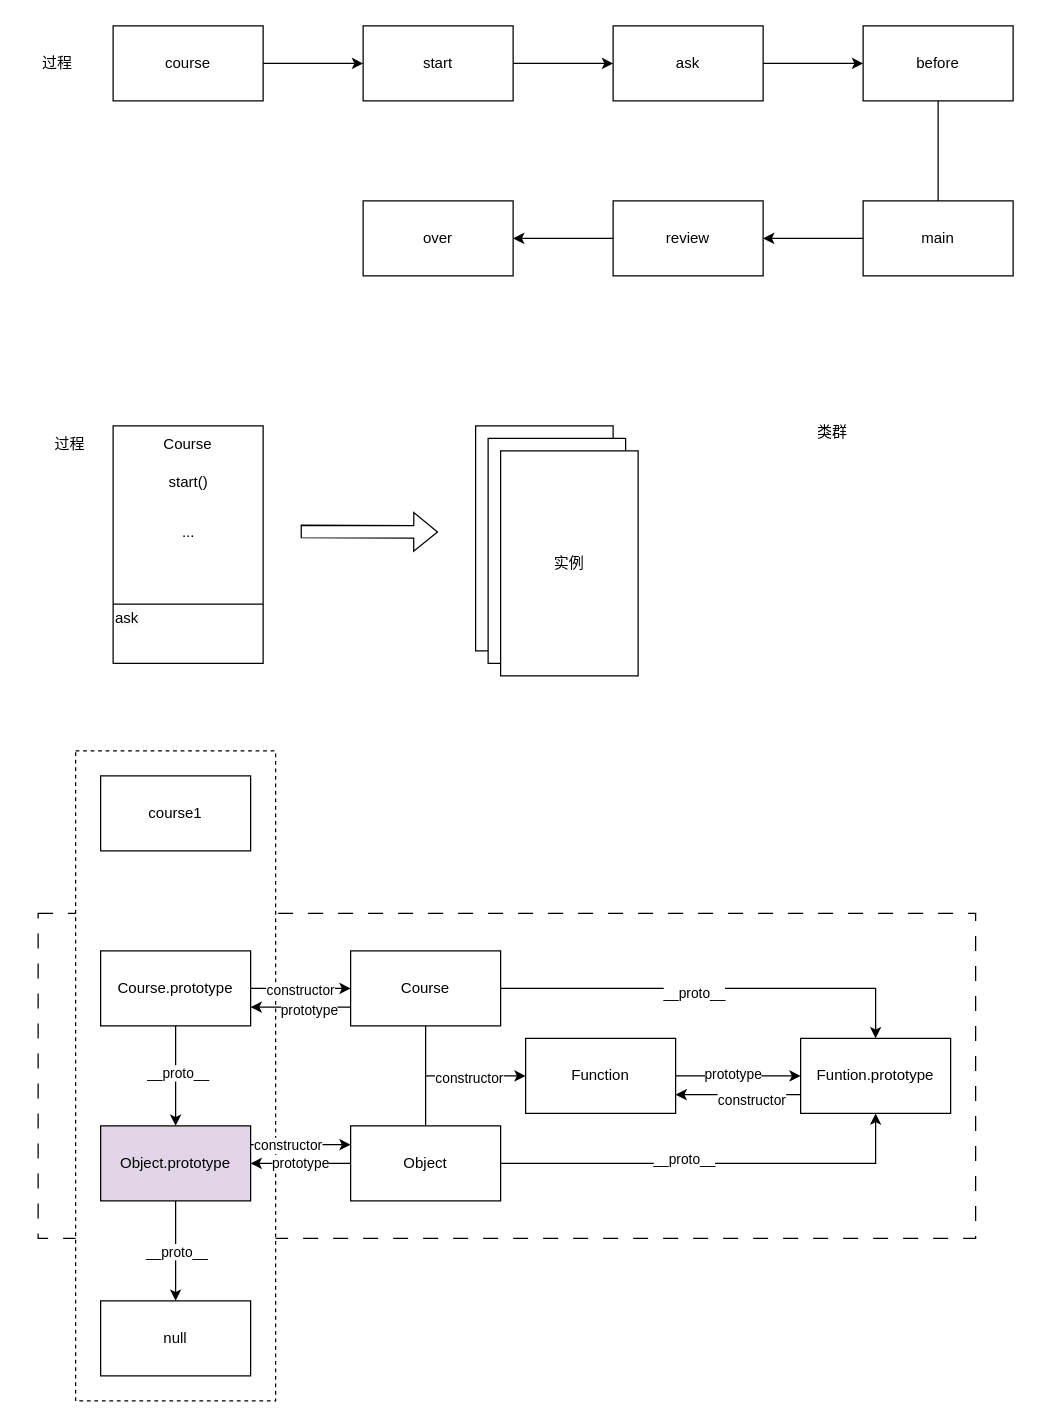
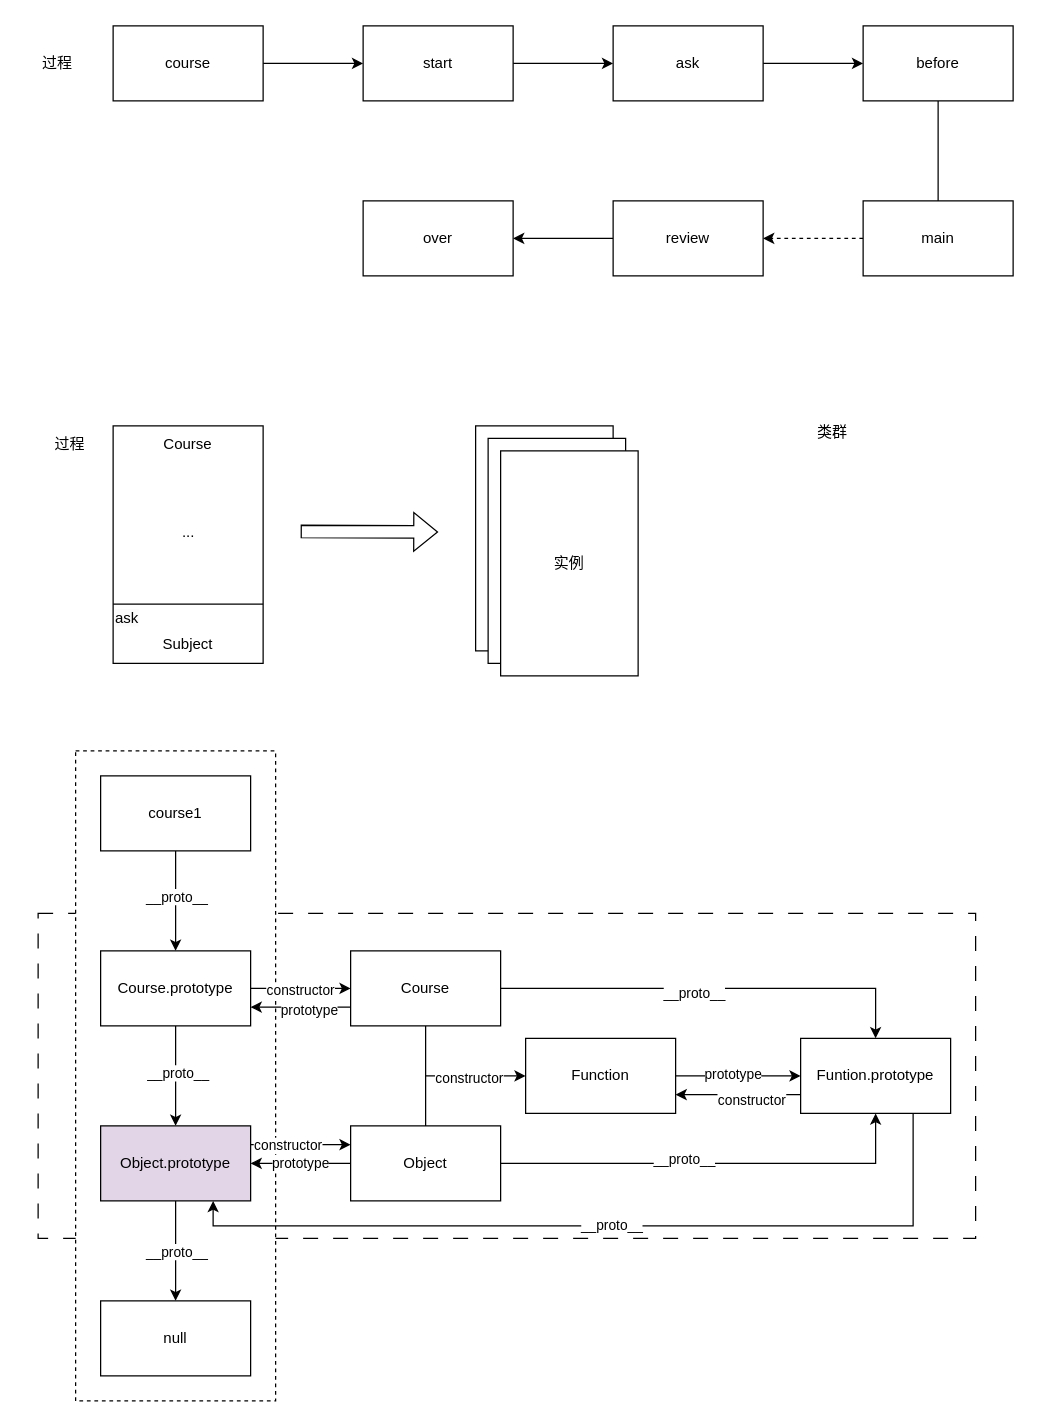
(816, 238) -> (816, 238)
(188, 482) -> none
none -> (188, 644)
none -> (176, 897)
none -> (389, 1226)
